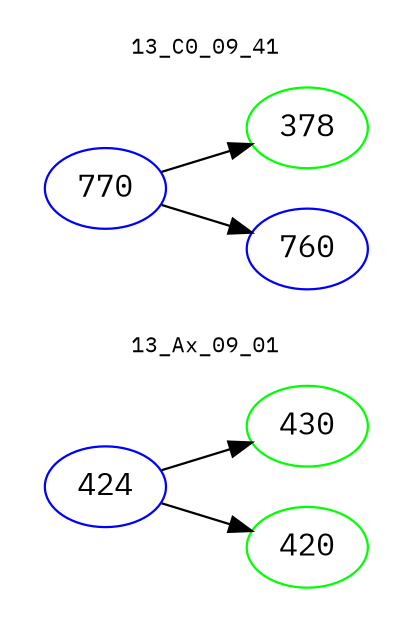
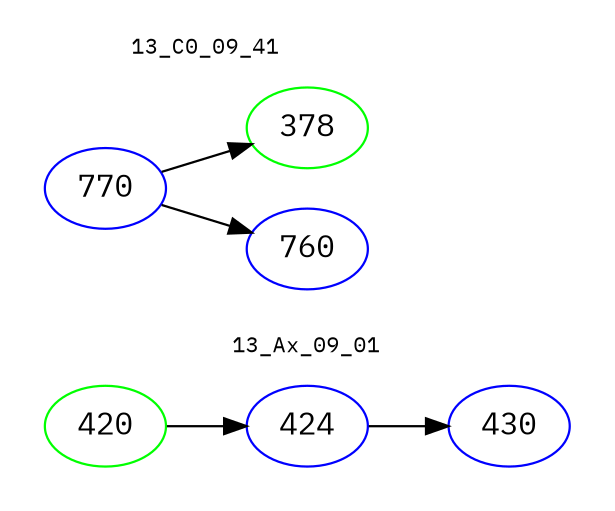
(307, 426) -> (509, 426)
(196, 514) -> (195, 426)
